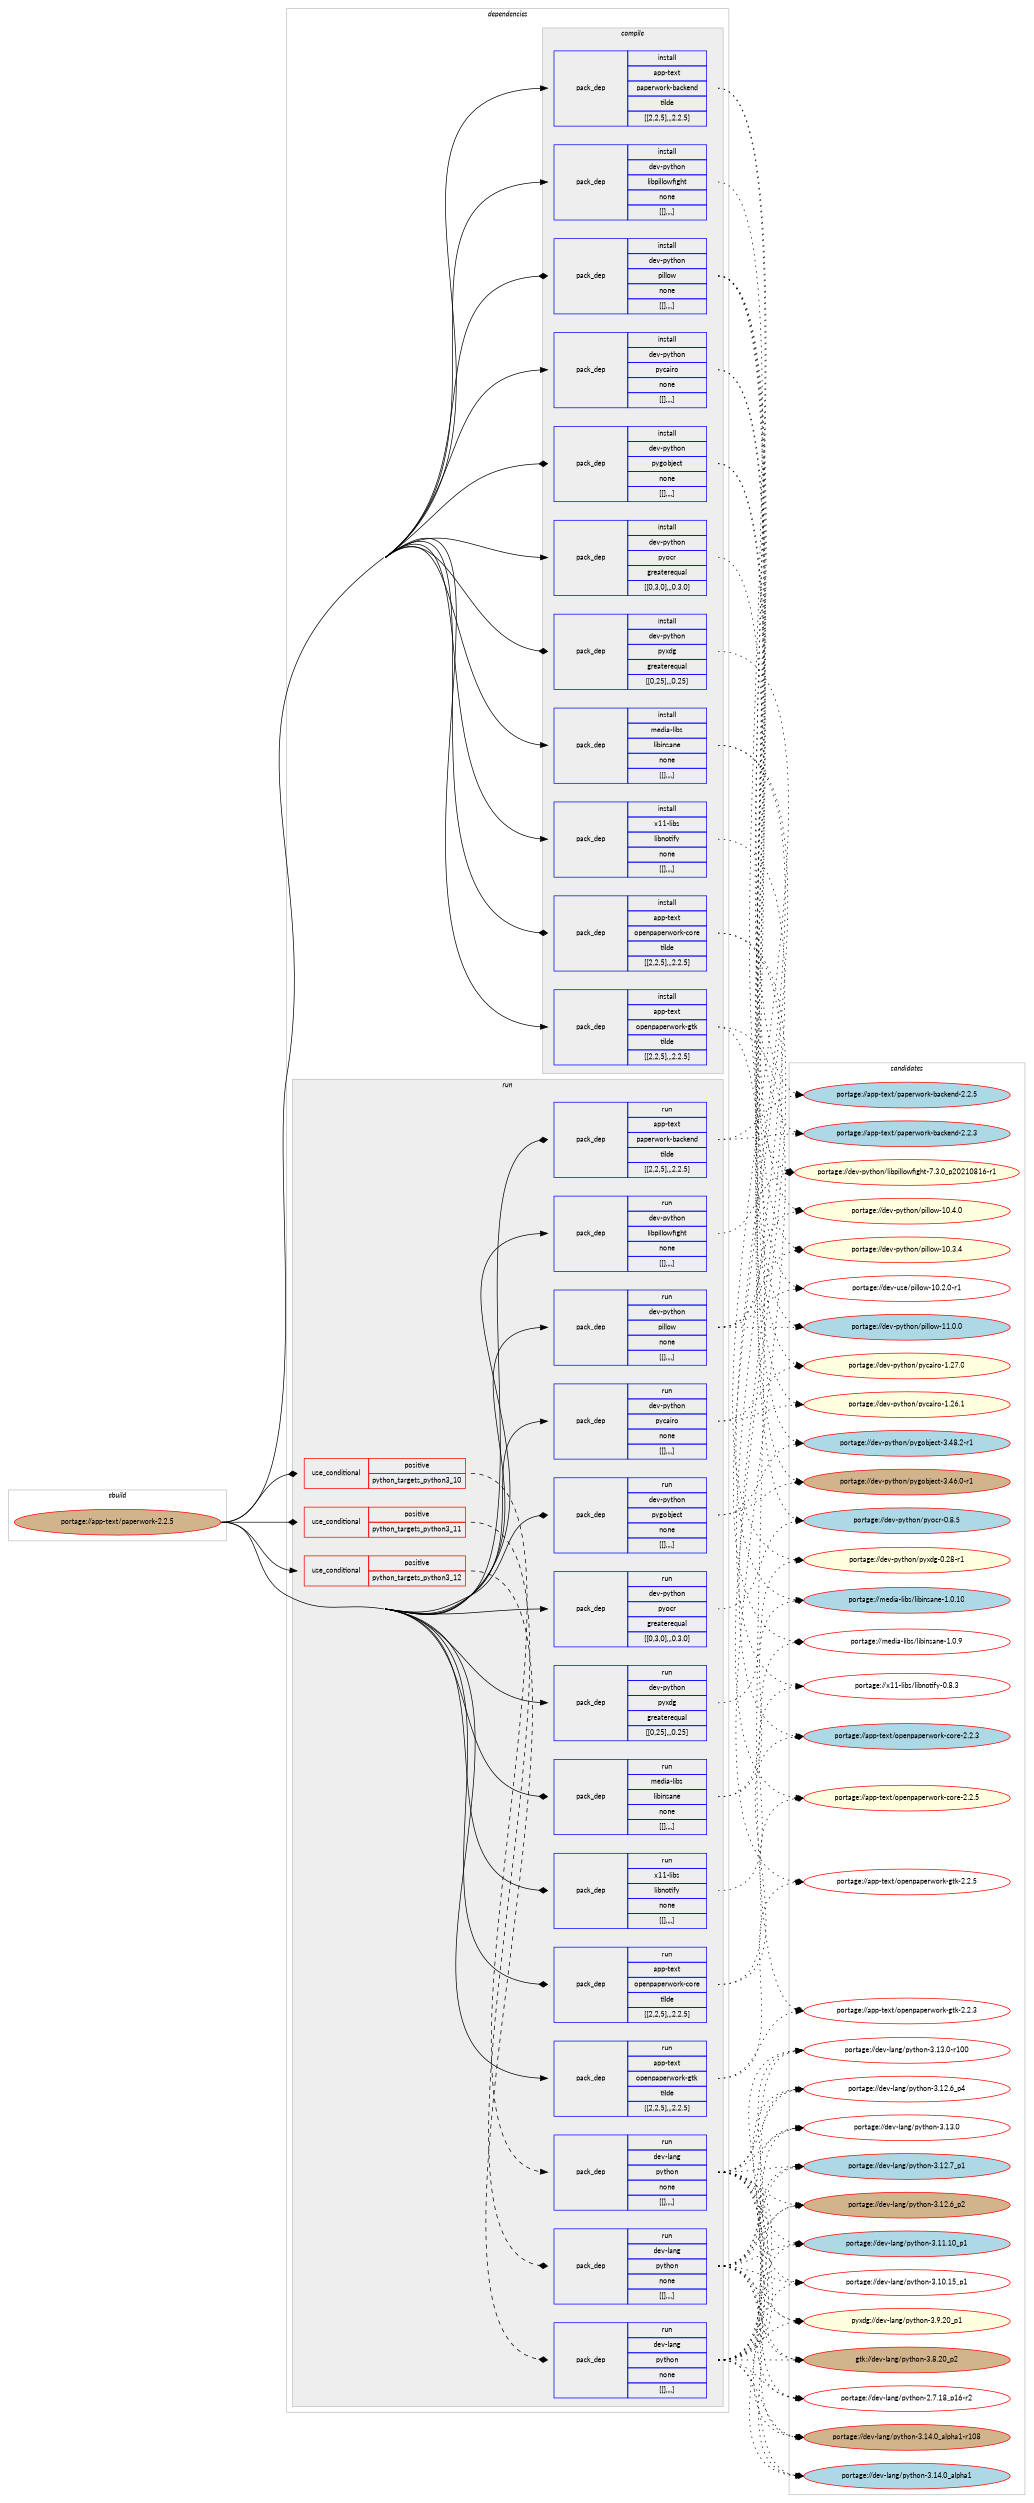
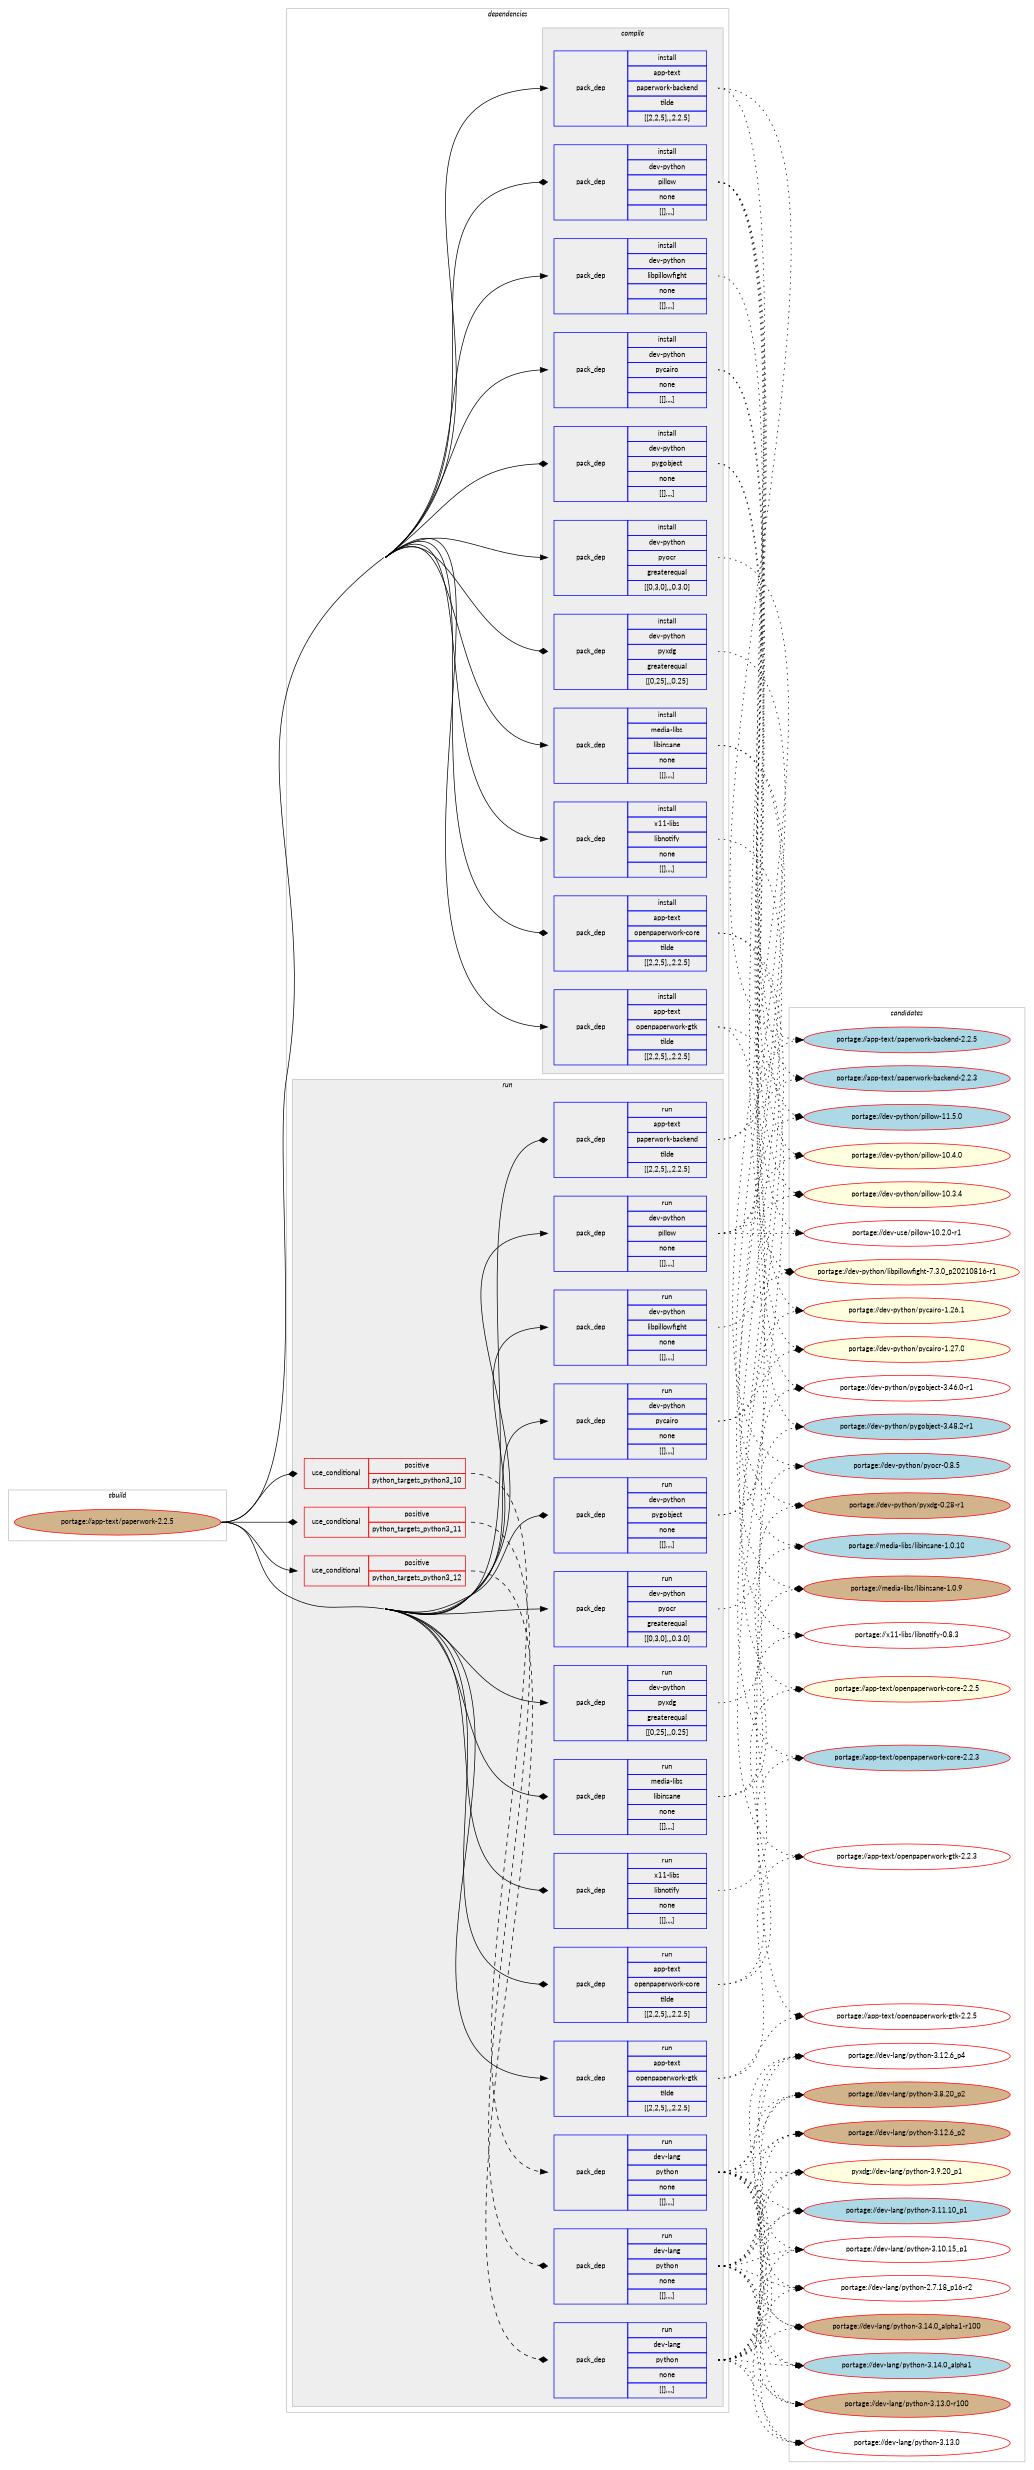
(907, 1327) -> (907, 1117)
(907, 1482) -> (907, 1388)
(907, 1560) -> (907, 1506)
(907, 1642) -> (907, 1589)
(907, 2050) -> (907, 2404)
(907, 2166) -> none
(907, 2360) -> (907, 2095)
(907, 2437) -> (907, 2327)
